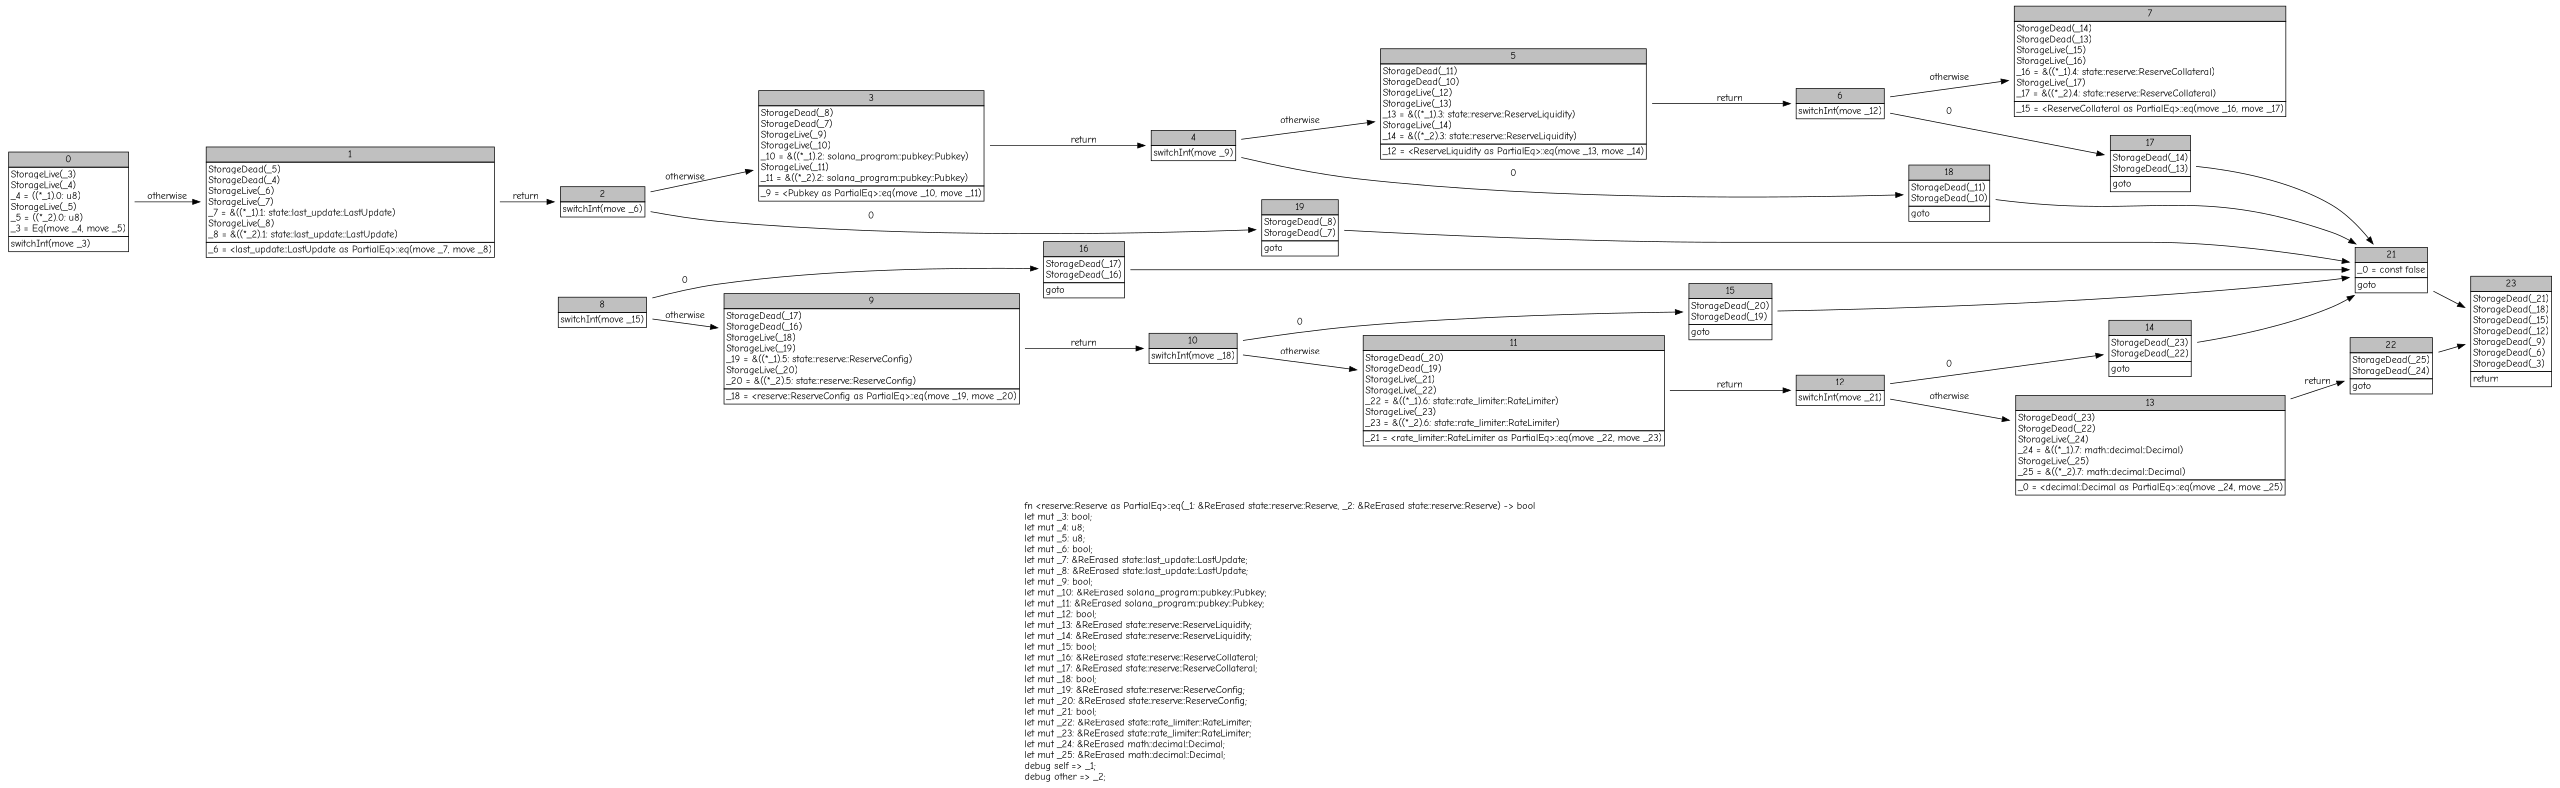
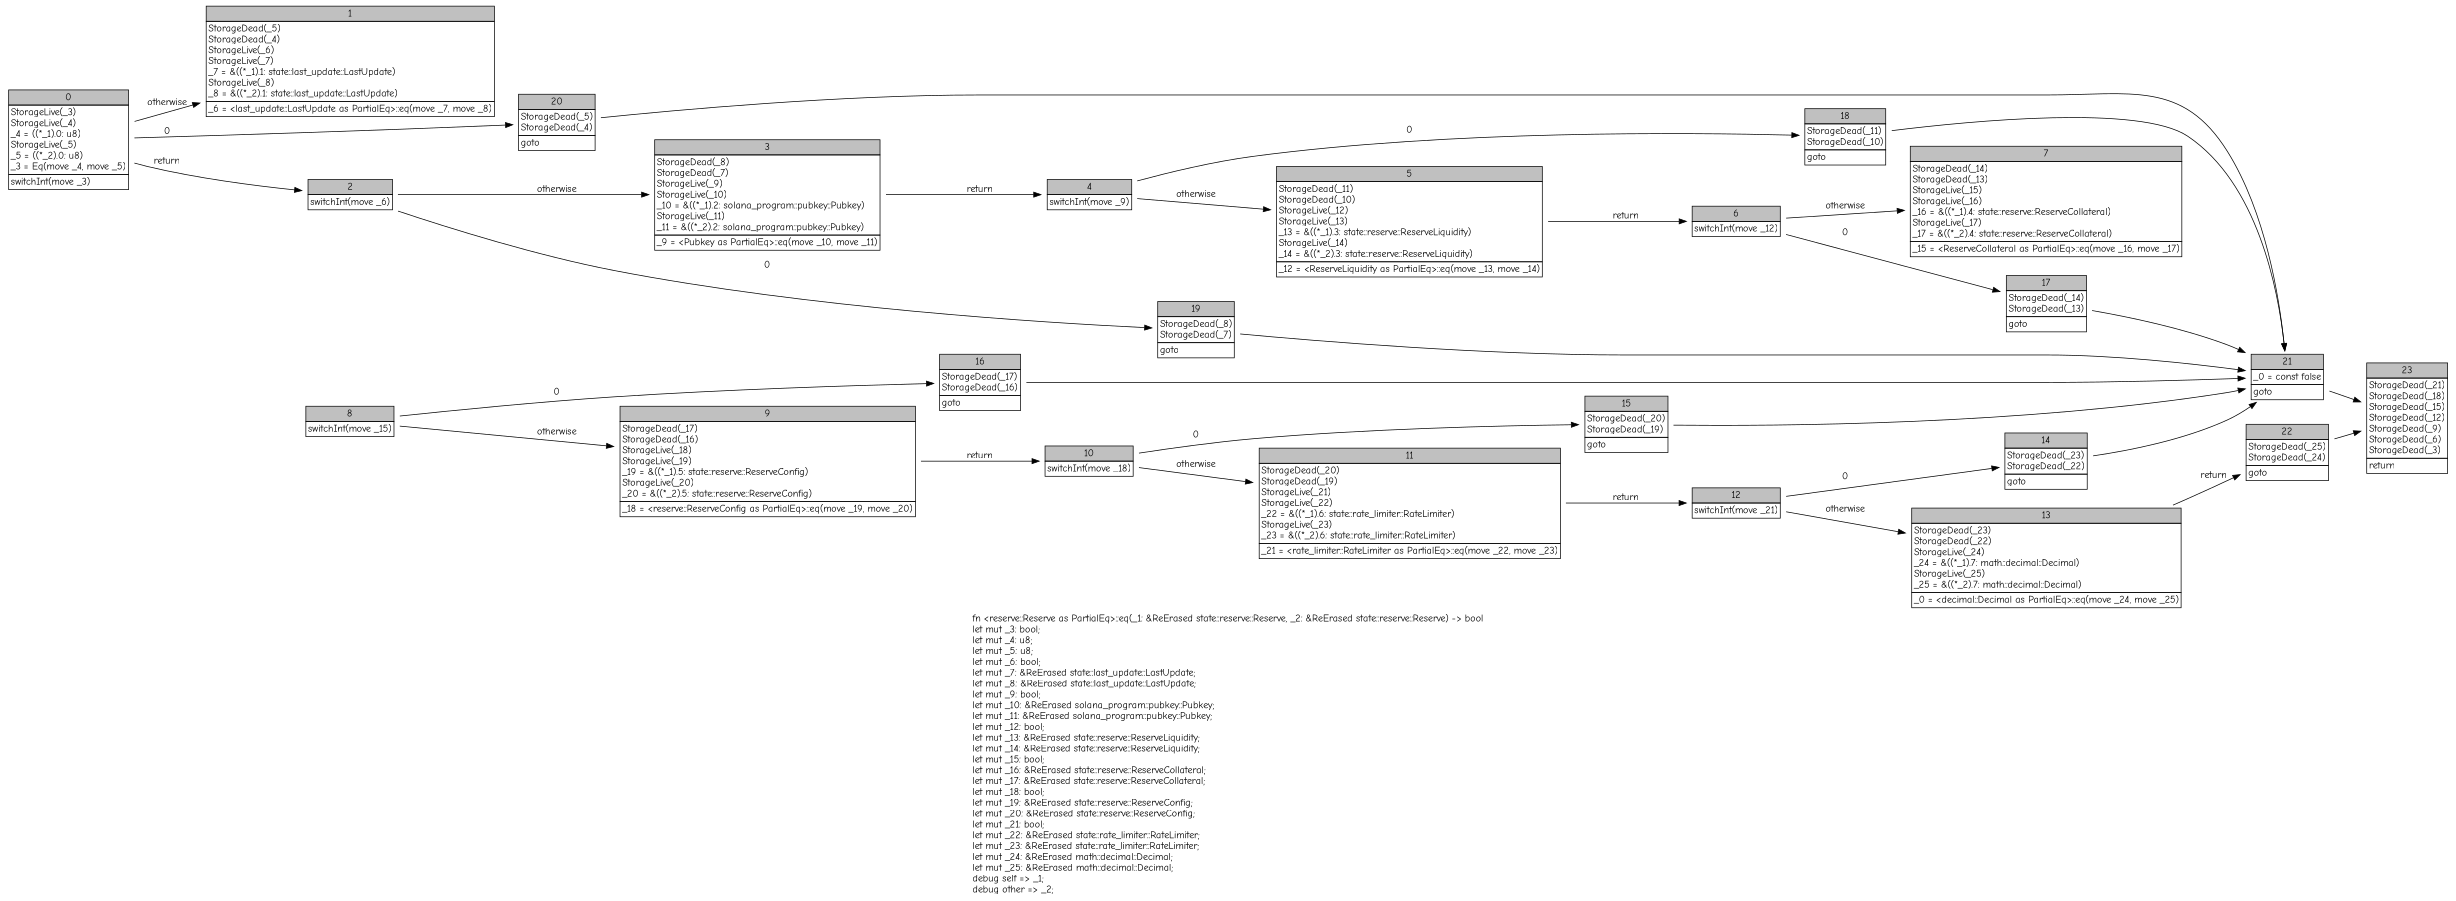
none -> (557, 122)
(523, 202) -> (214, 179)
